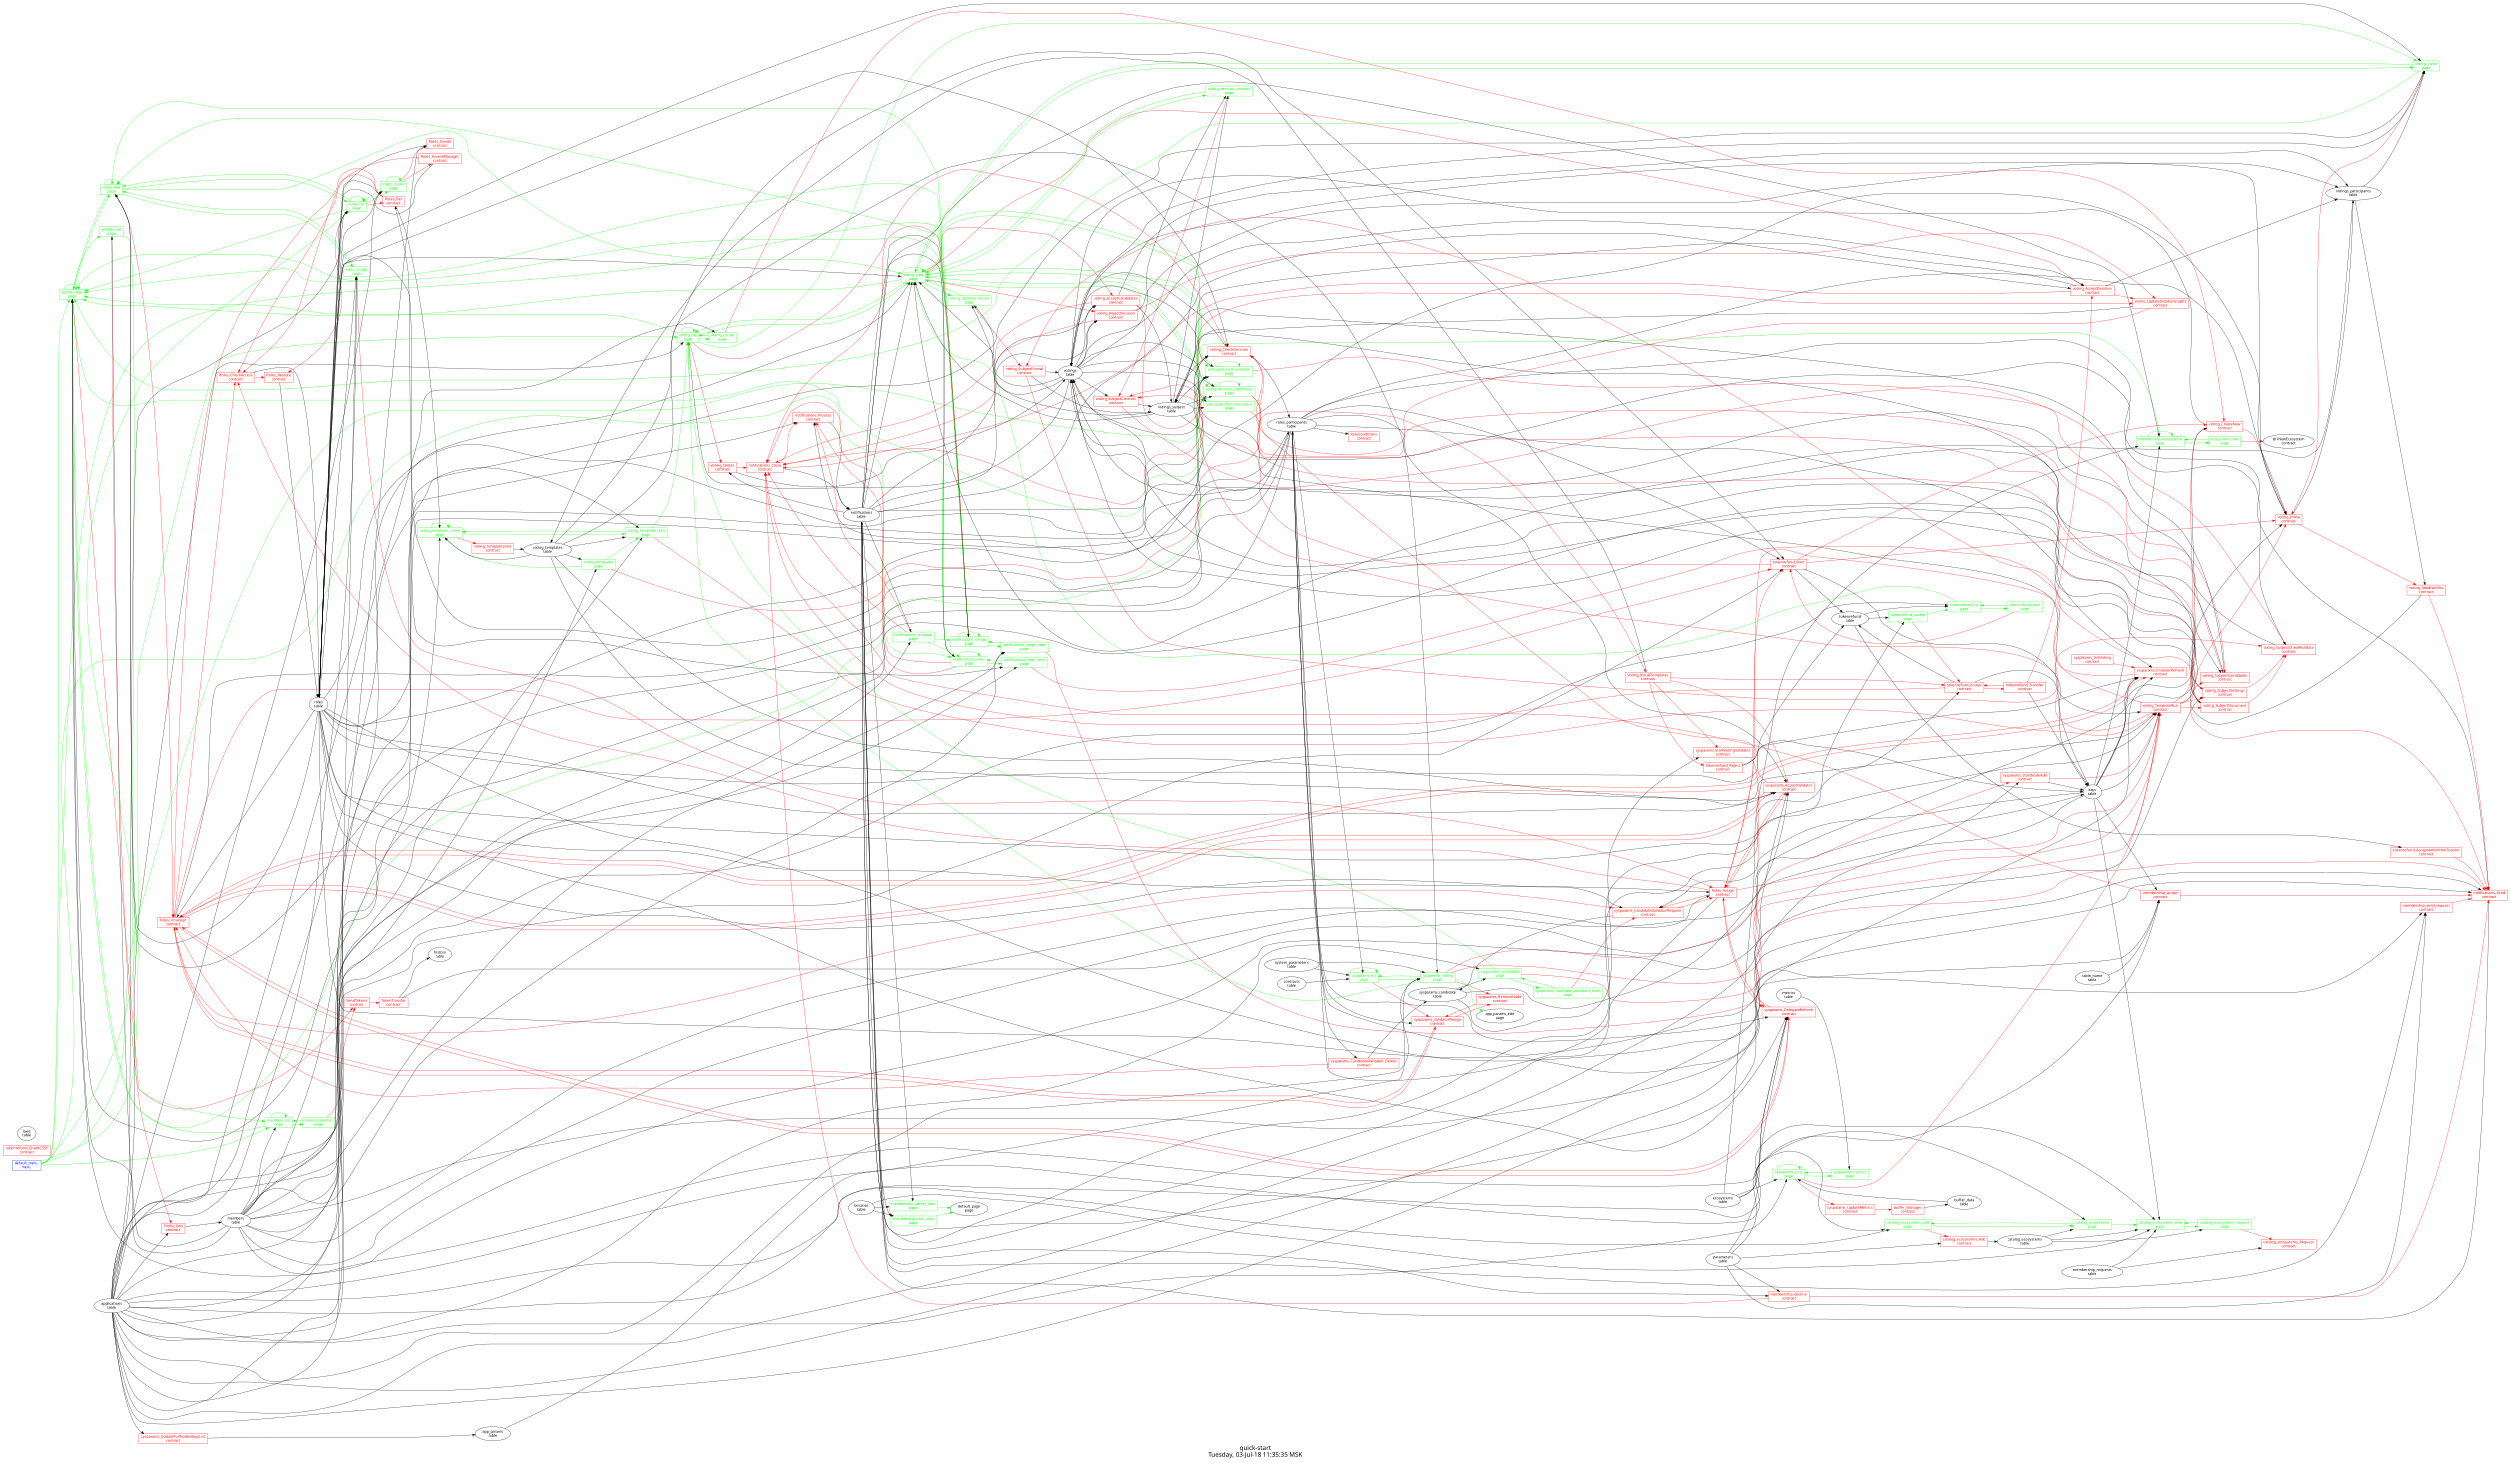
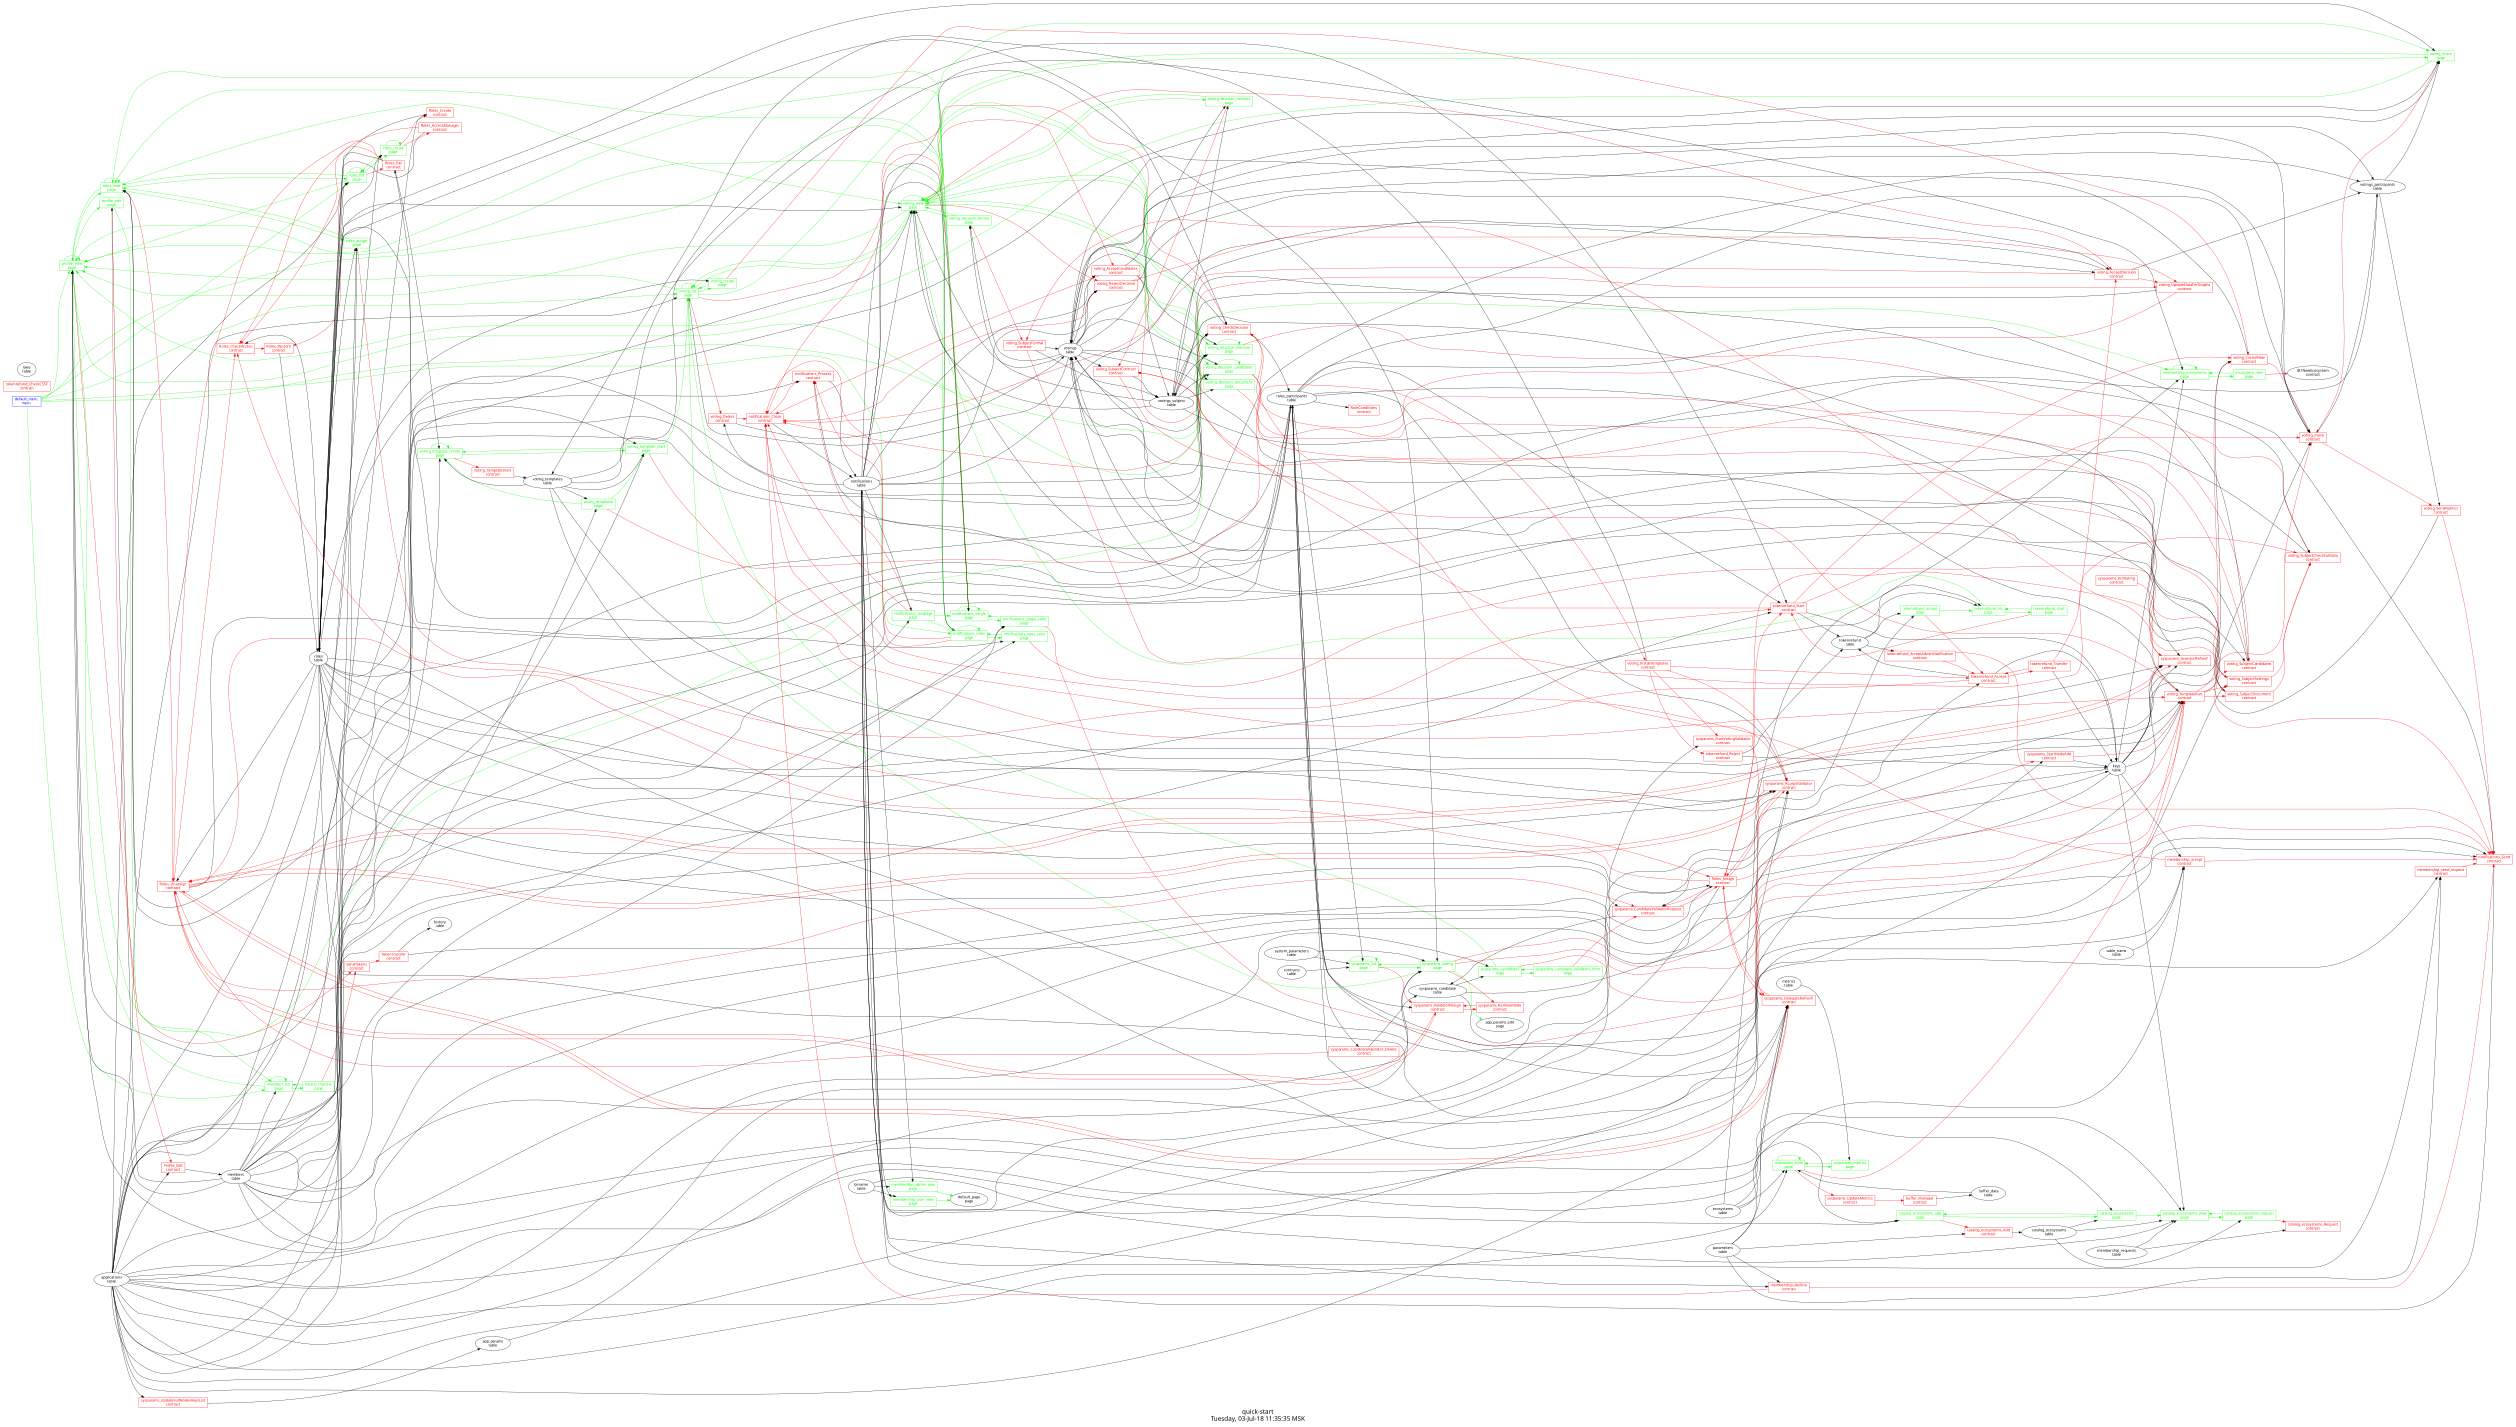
(314, 511) -> (314, 471)
none -> (1958, 666)
